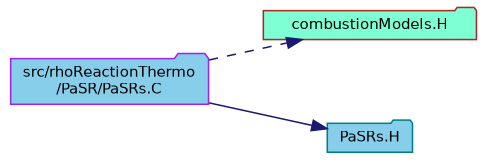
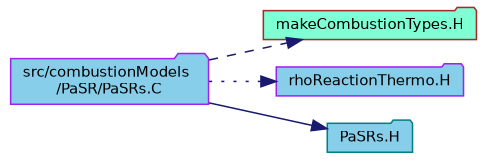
(370, 25) -> (370, 25)
(110, 81) -> (110, 81)
none -> (370, 81)
